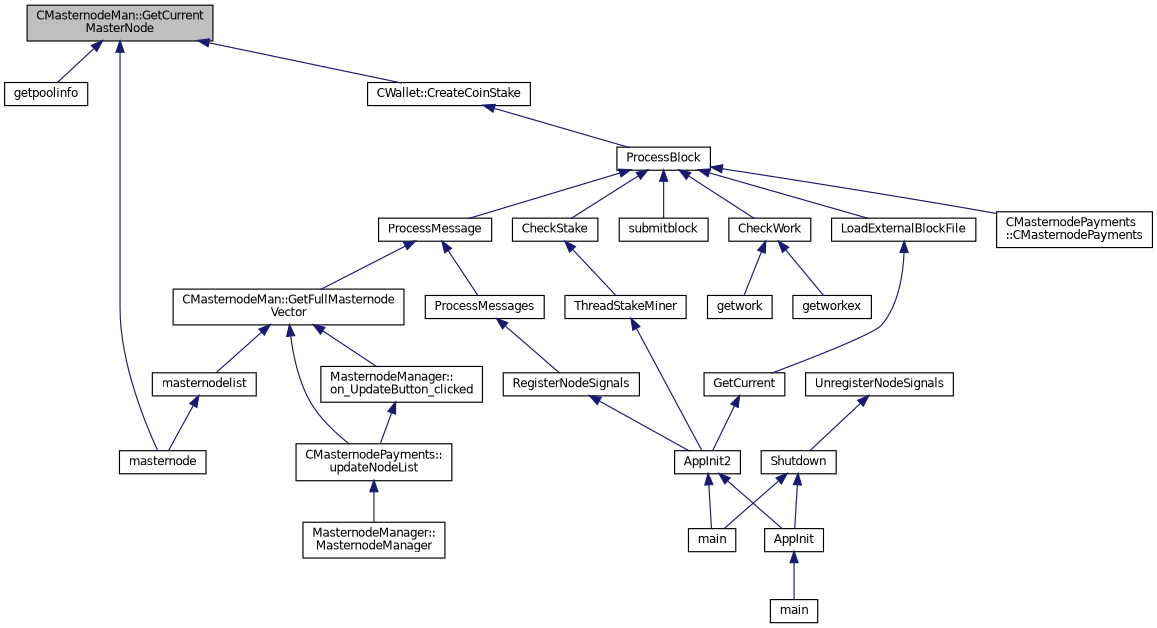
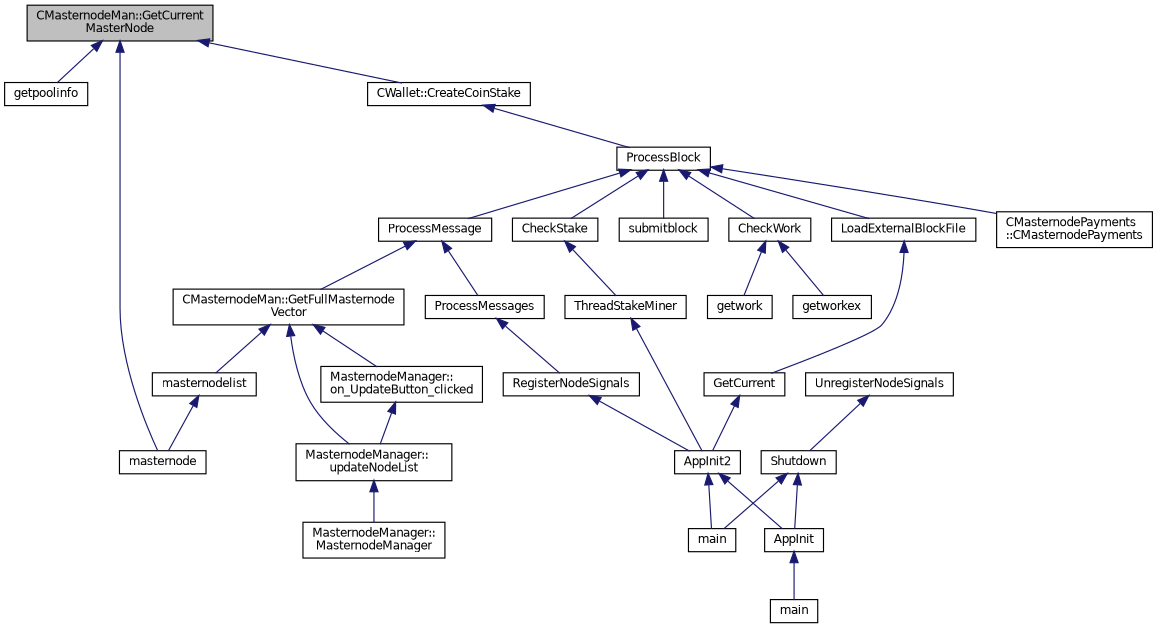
(374, 462) -> (374, 462)
